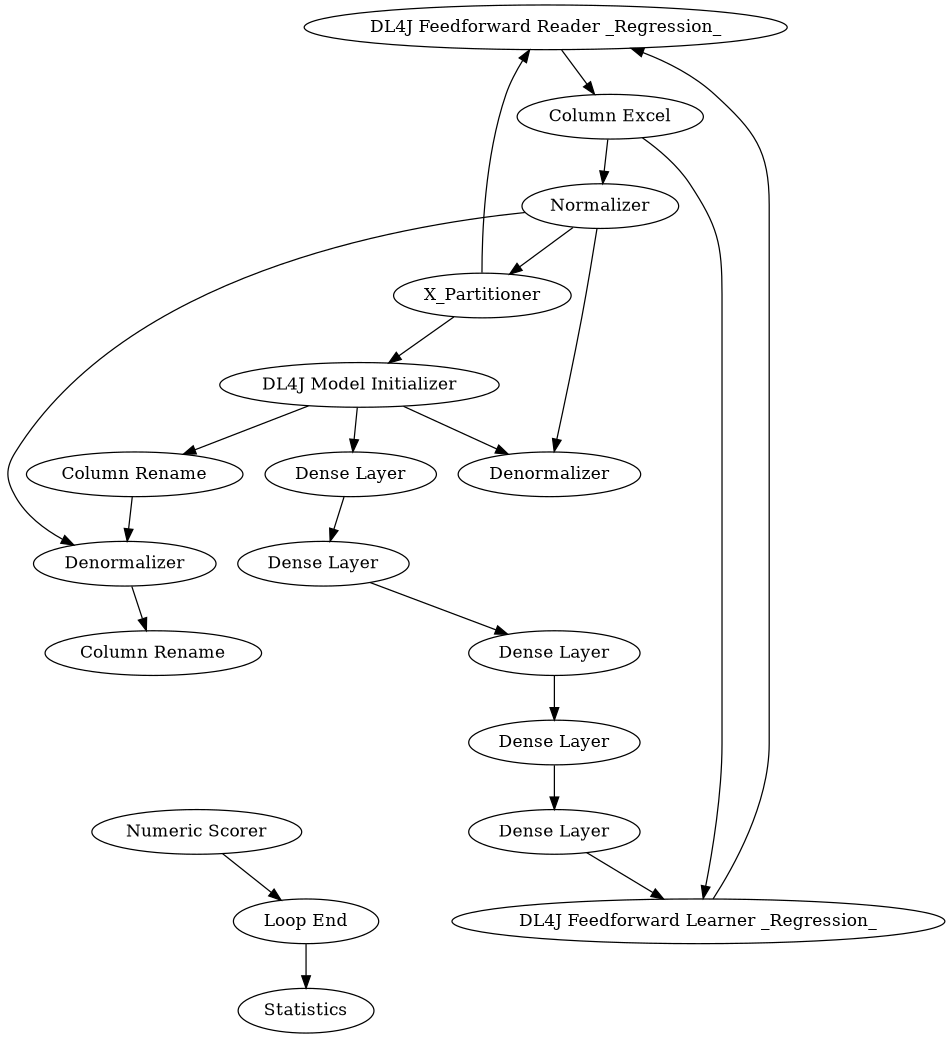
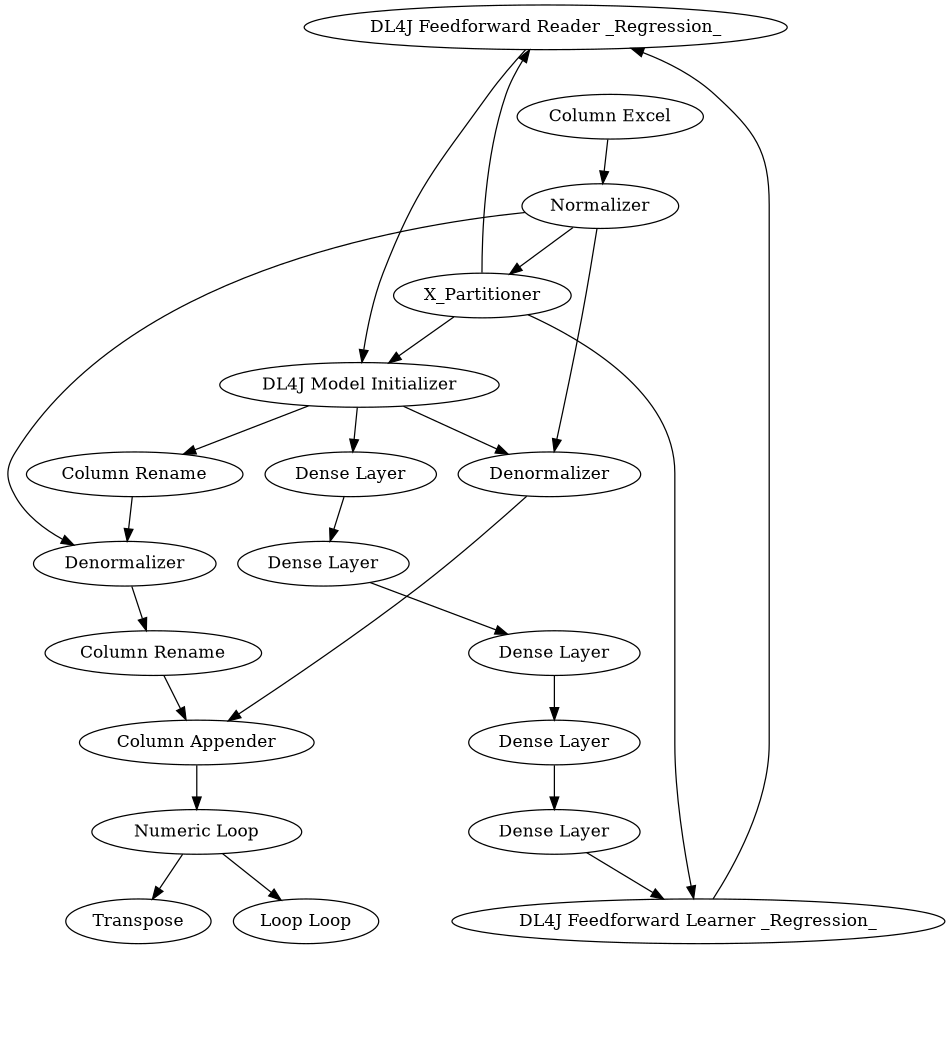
(574, 67) -> (423, 188)
(722, 499) -> (675, 566)
none -> (197, 743)
(197, 832) -> (197, 832)
none -> (138, 921)
(306, 921) -> (306, 921)
(306, 1011) -> none
